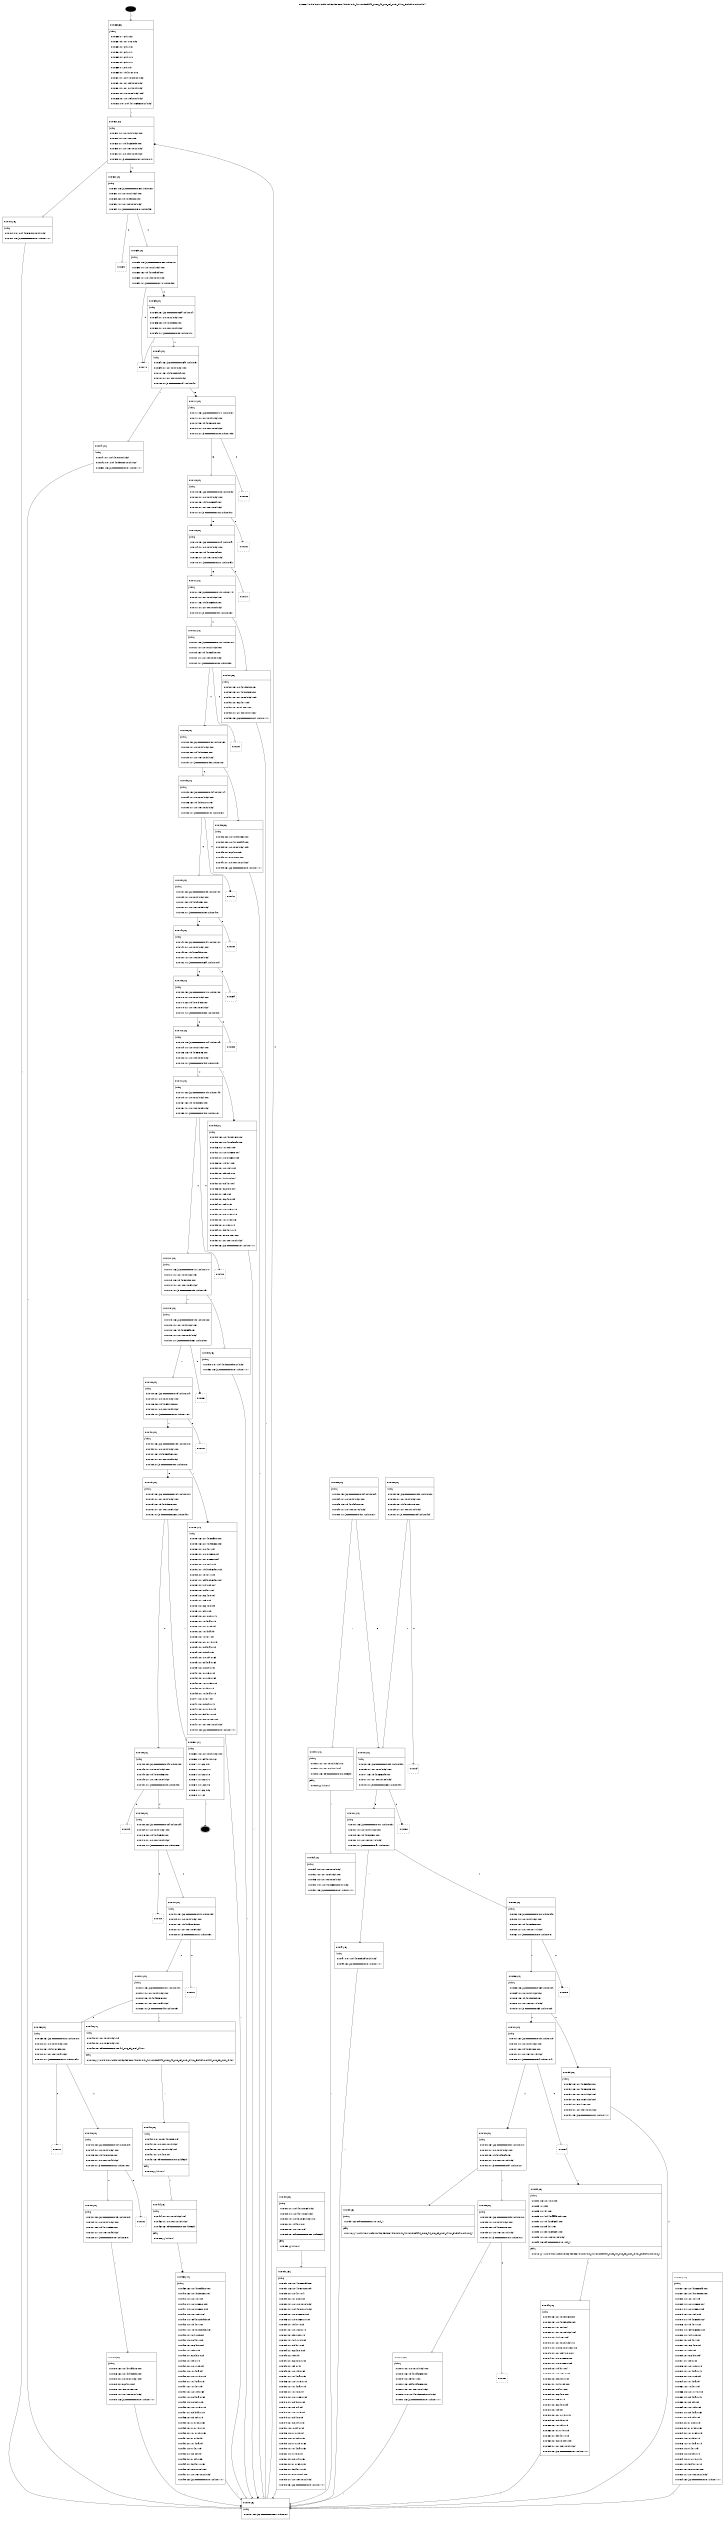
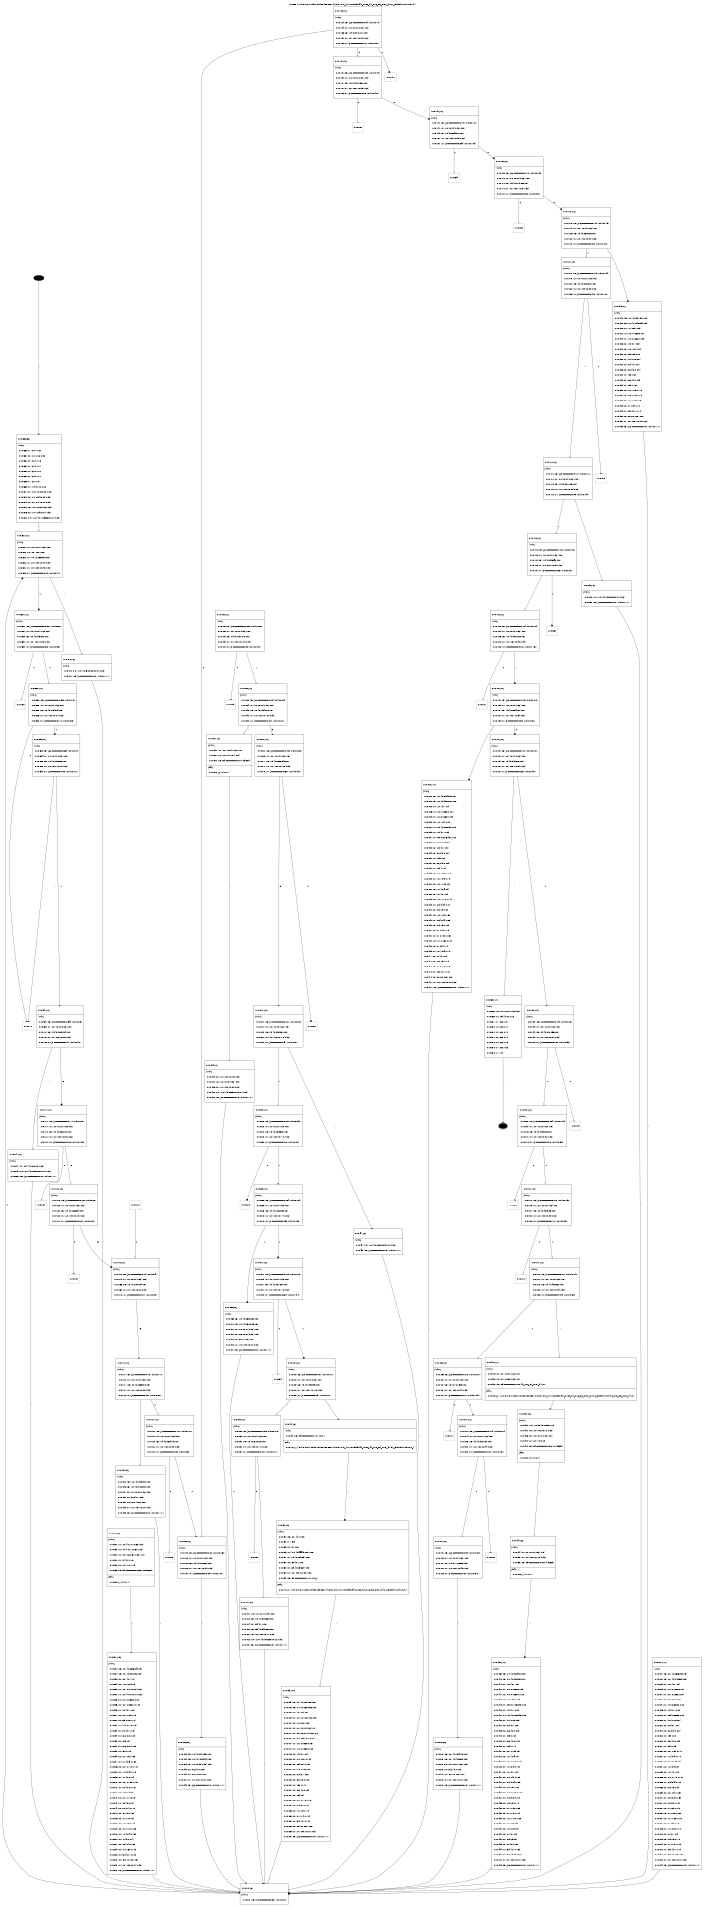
(238, 578) -> (135, 1233)
(203, 771) -> (202, 734)
(395, 1633) -> (251, 667)
(571, 2169) -> (347, 1486)
